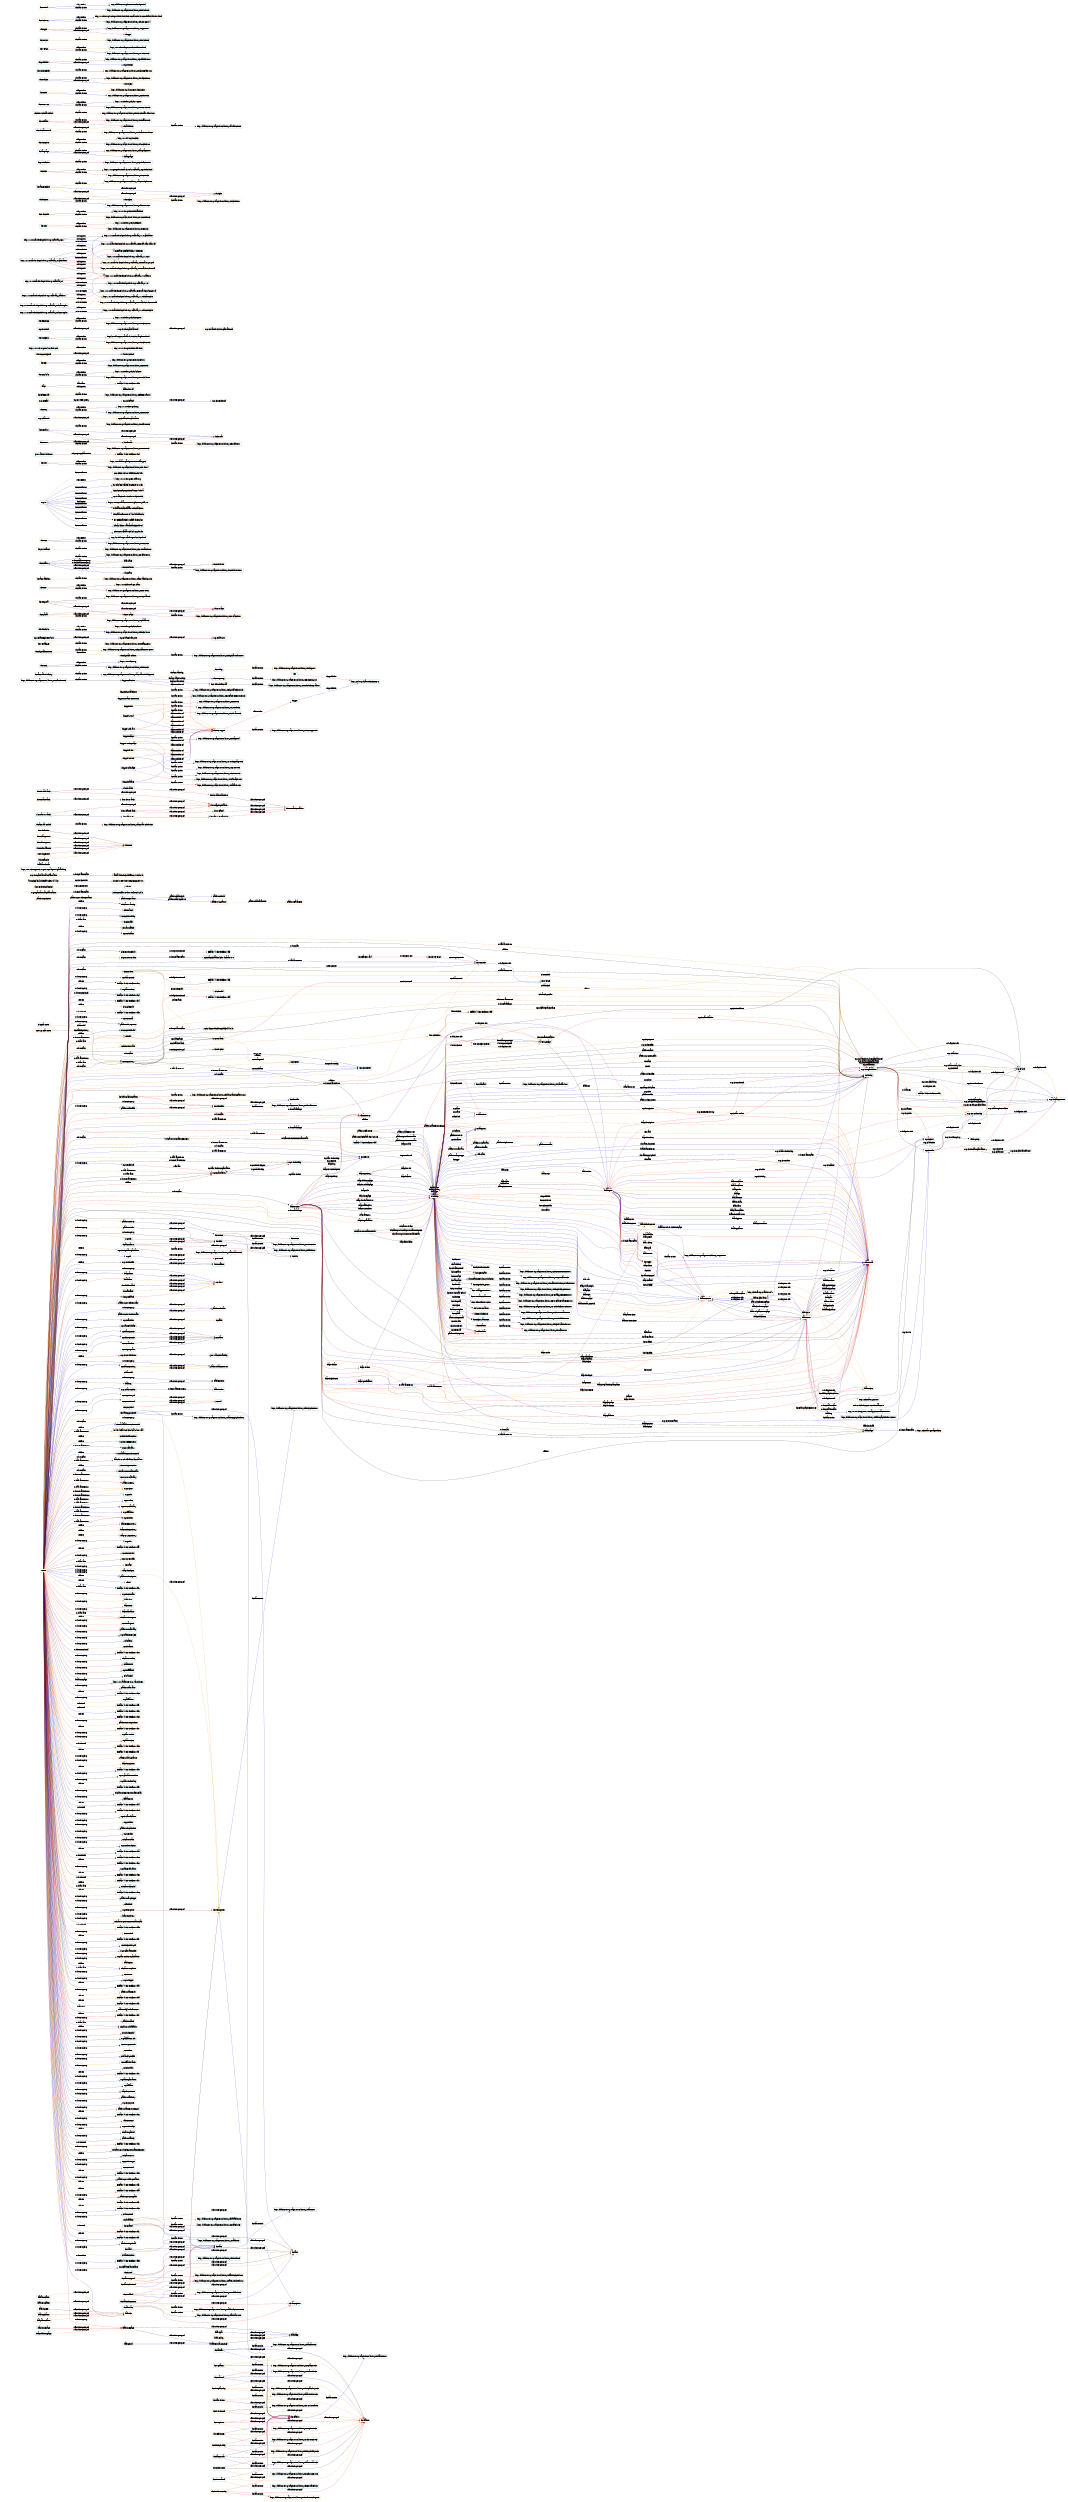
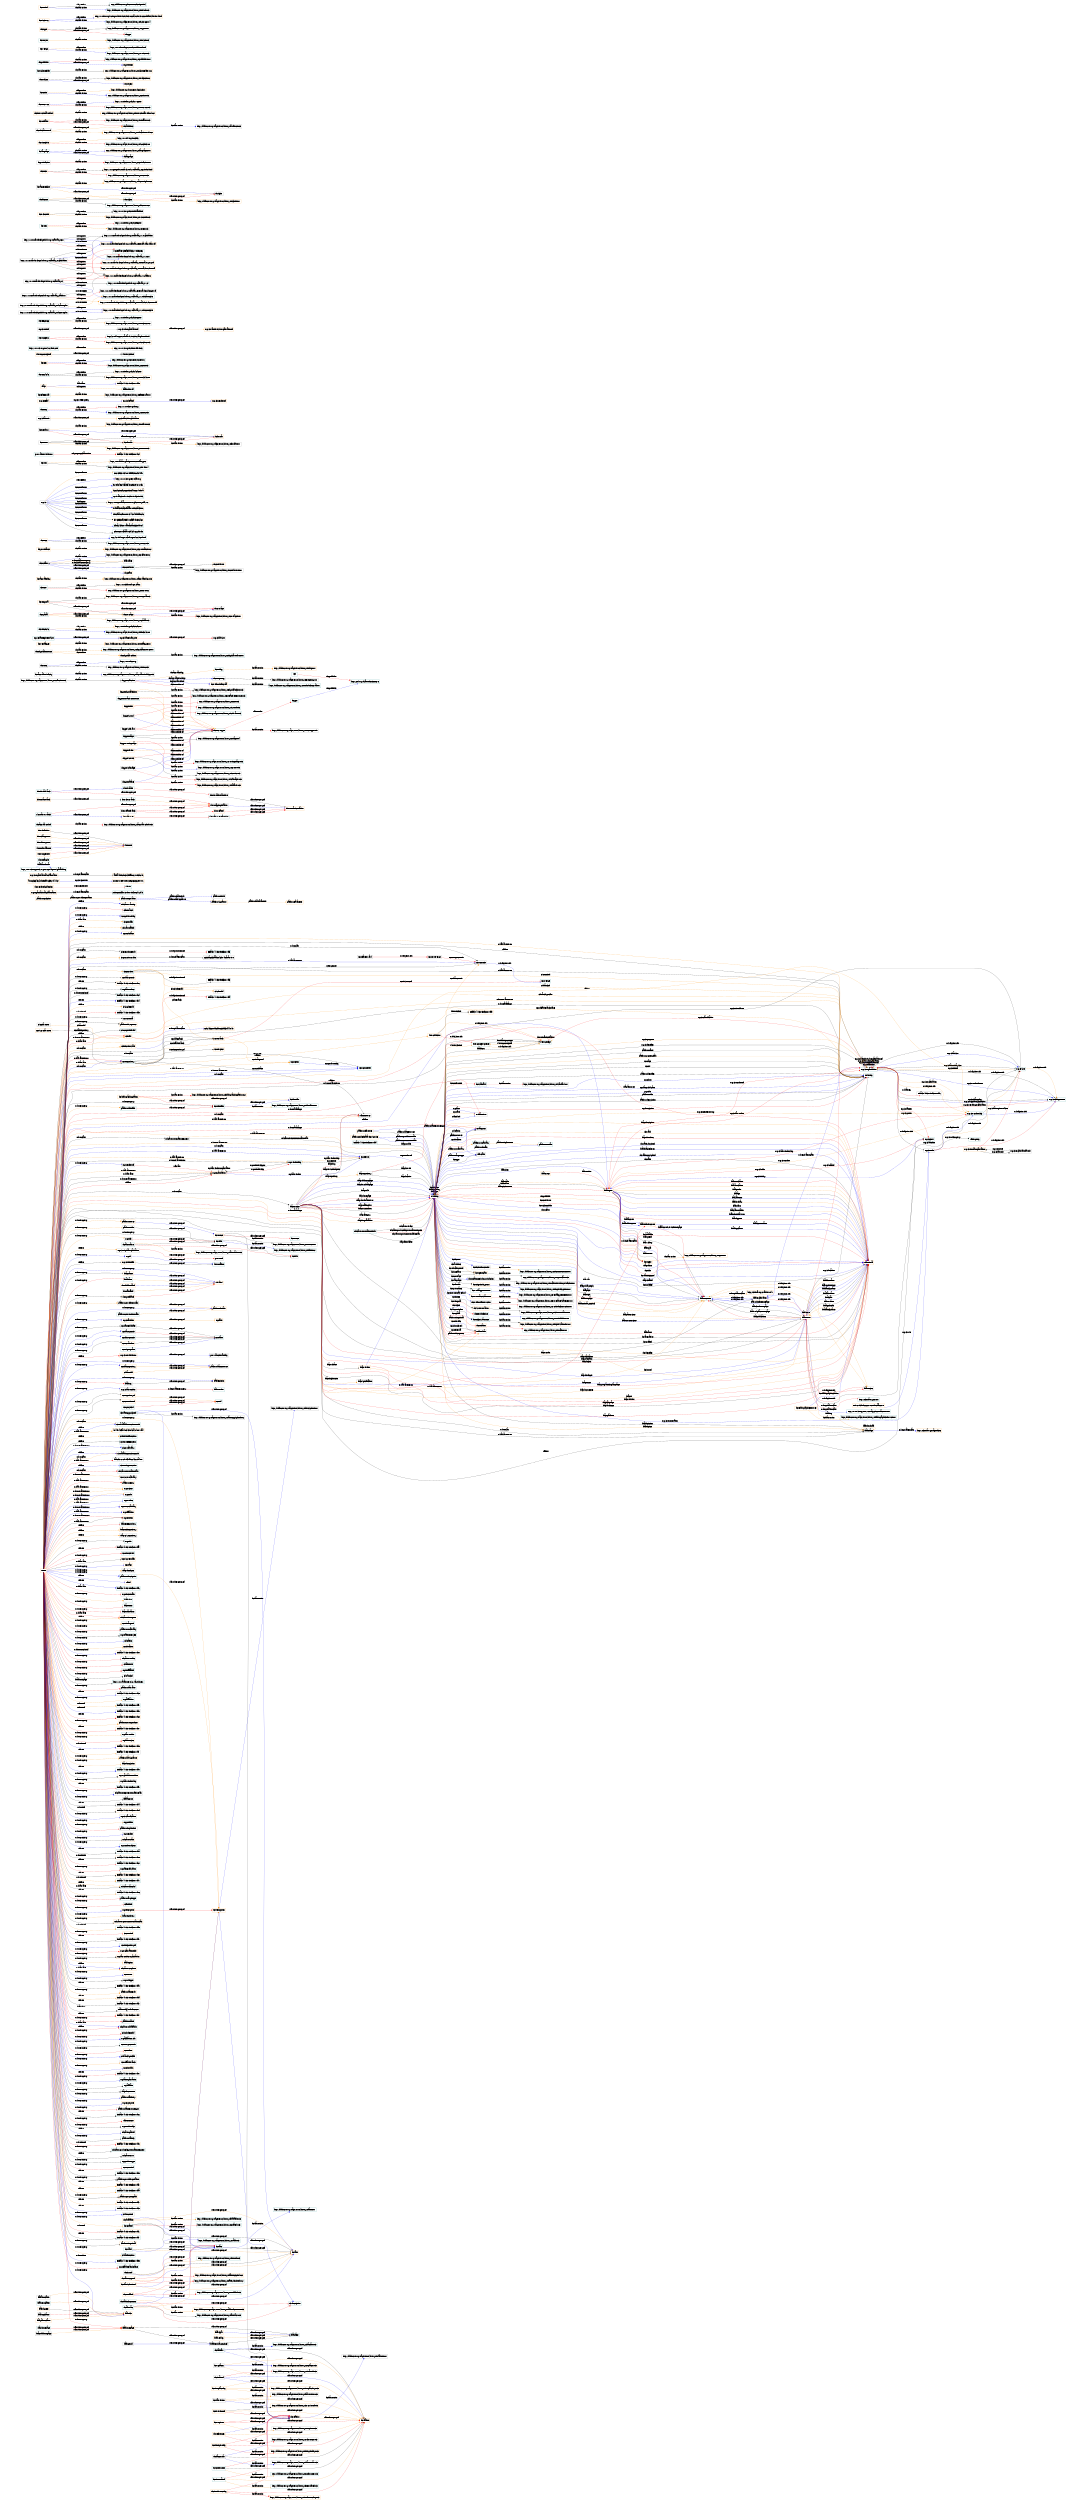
(589, 1111) -> (447, 1054)
